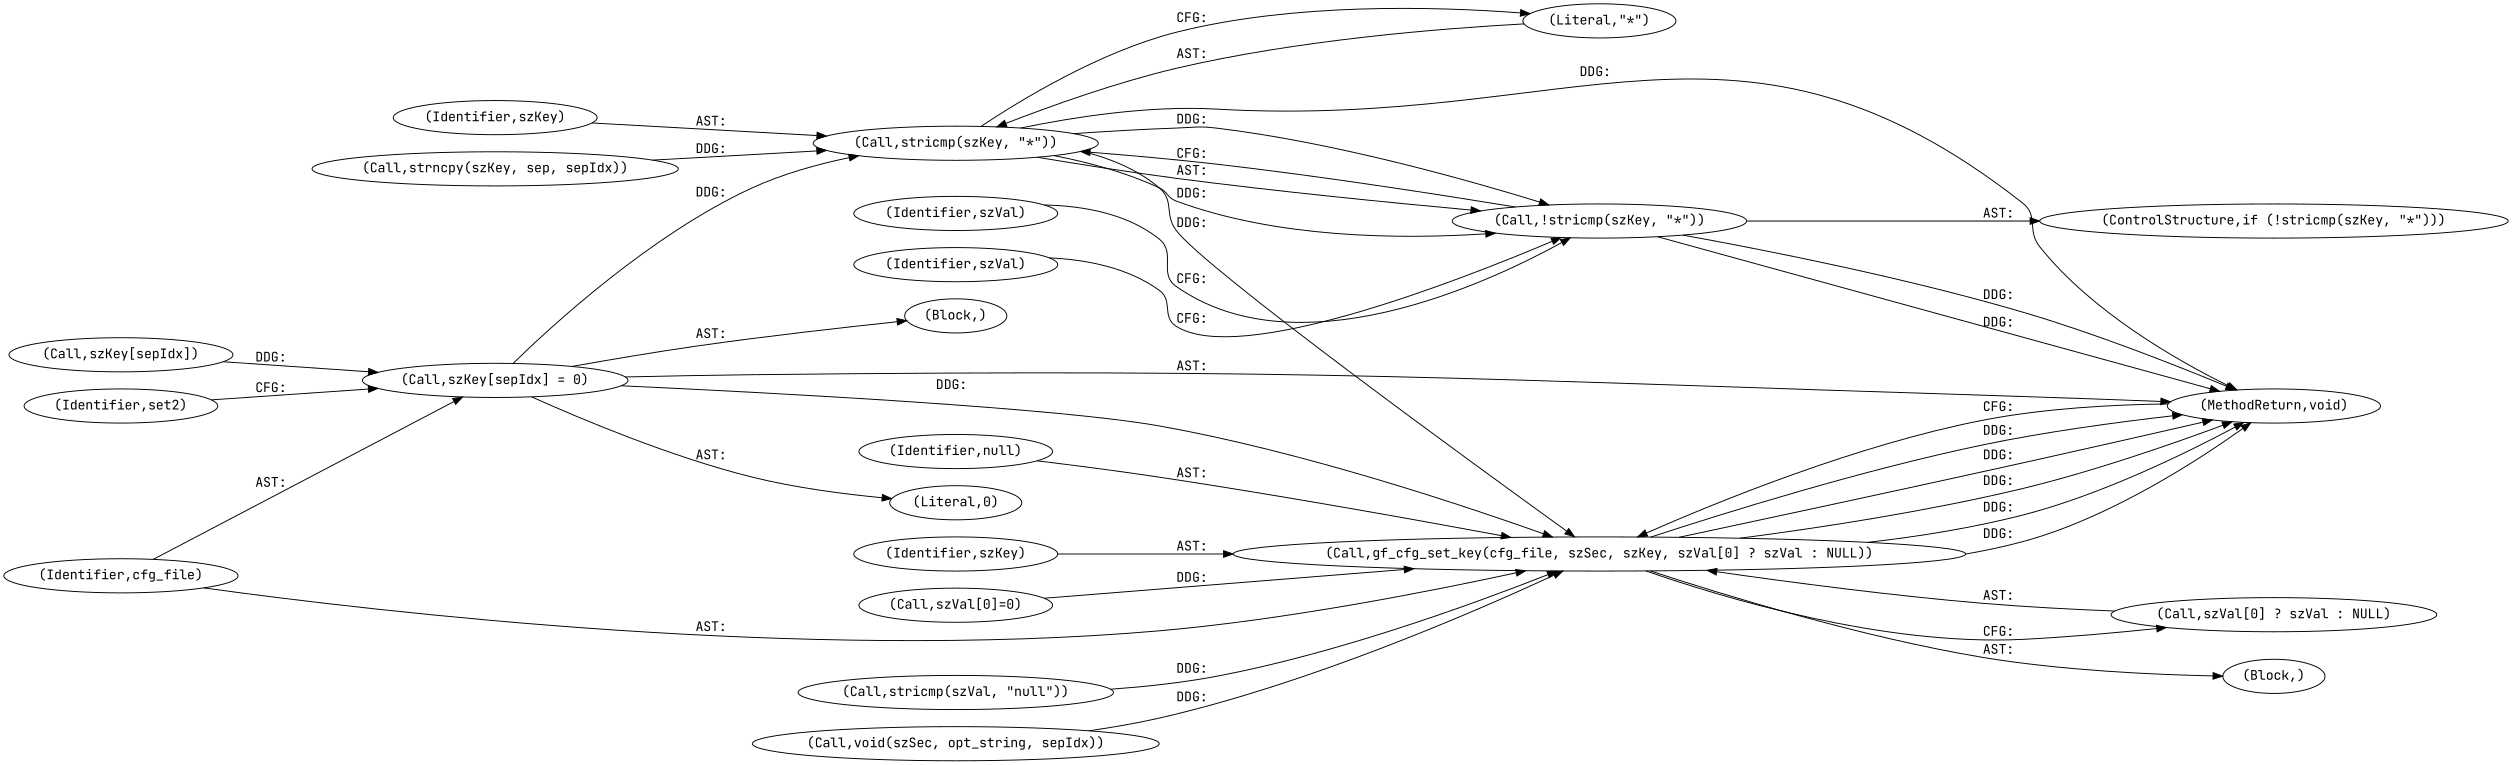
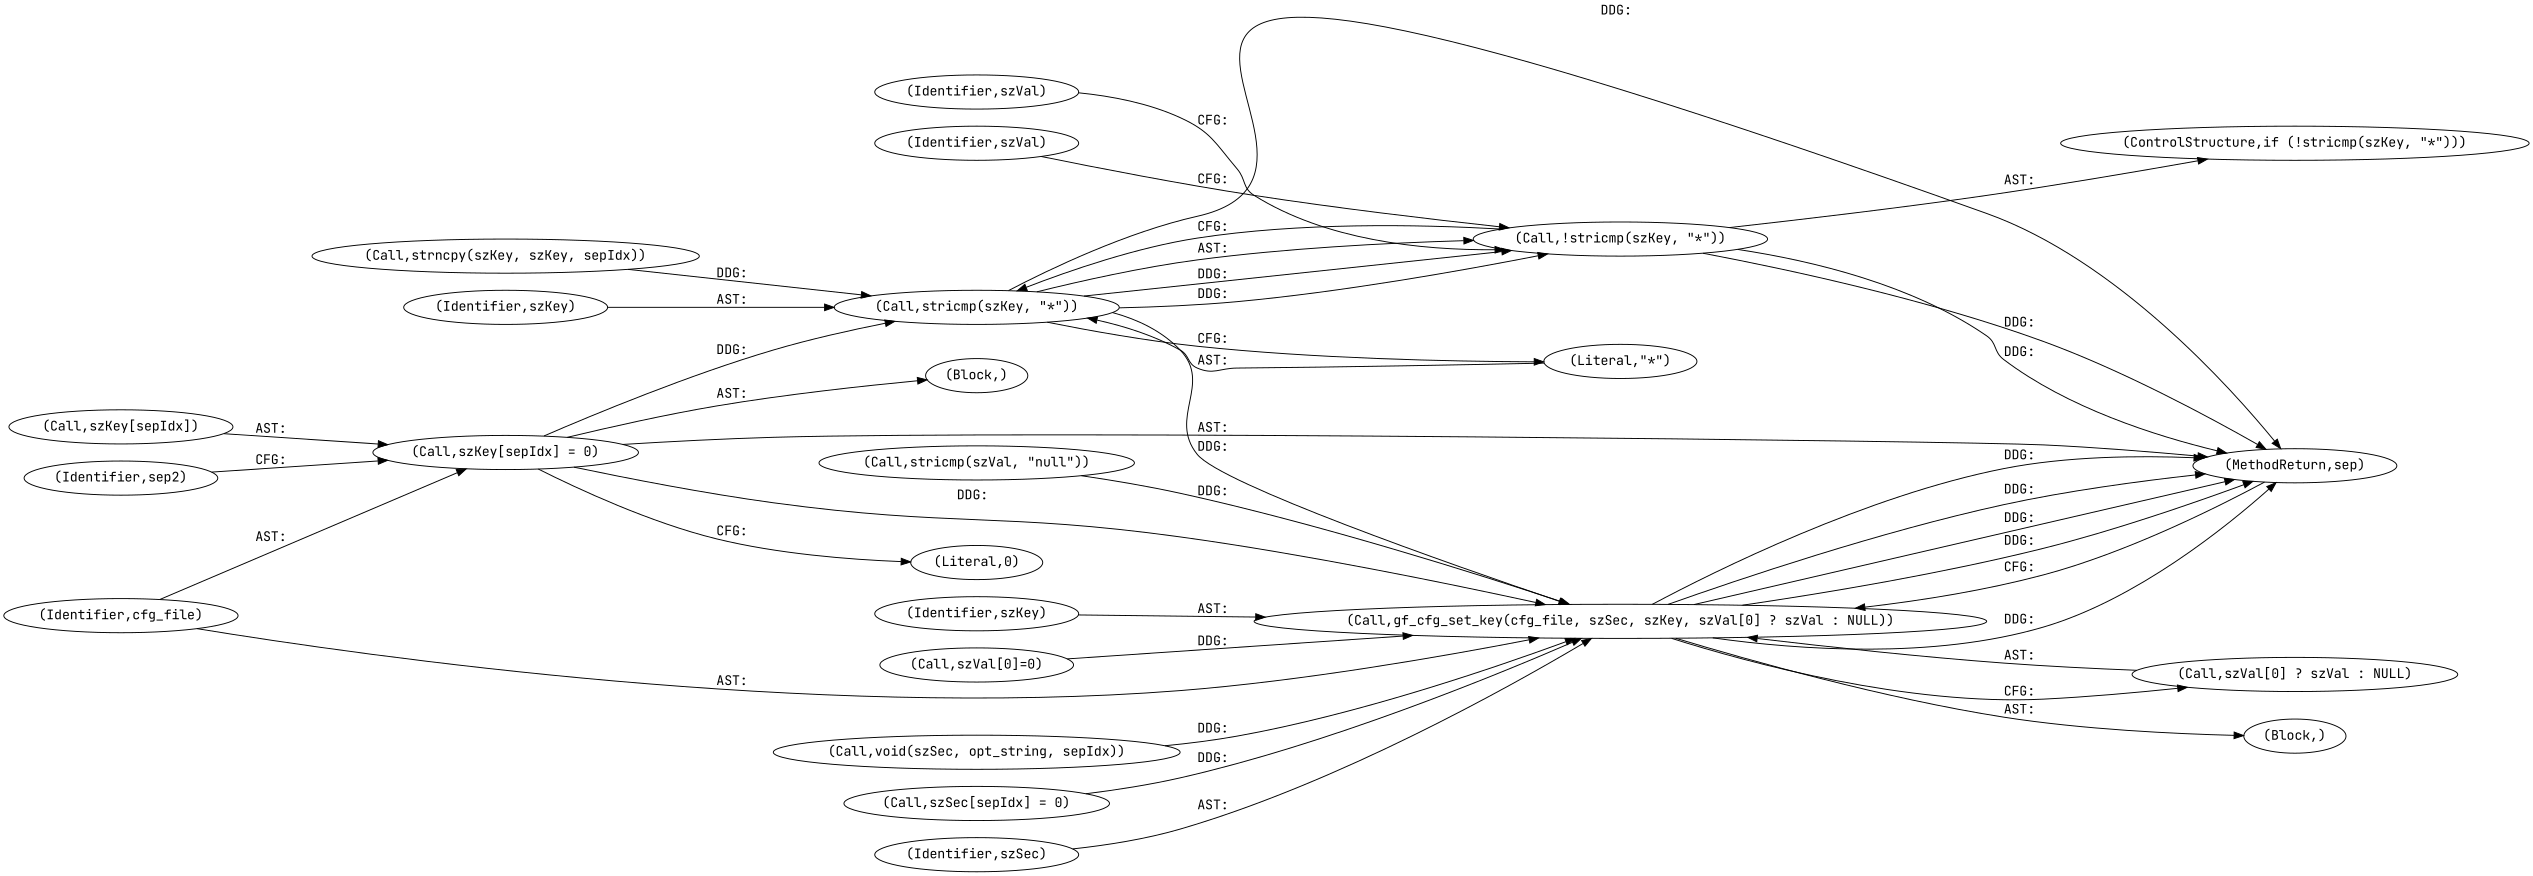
(495, 169) -> (506, 256)
(275, 358) -> (275, 429)
(121, 406) -> (121, 478)
(2274, 406) -> (2295, 466)
(956, 452) -> (977, 855)
(715, 456) -> (736, 532)
none -> (977, 803)
